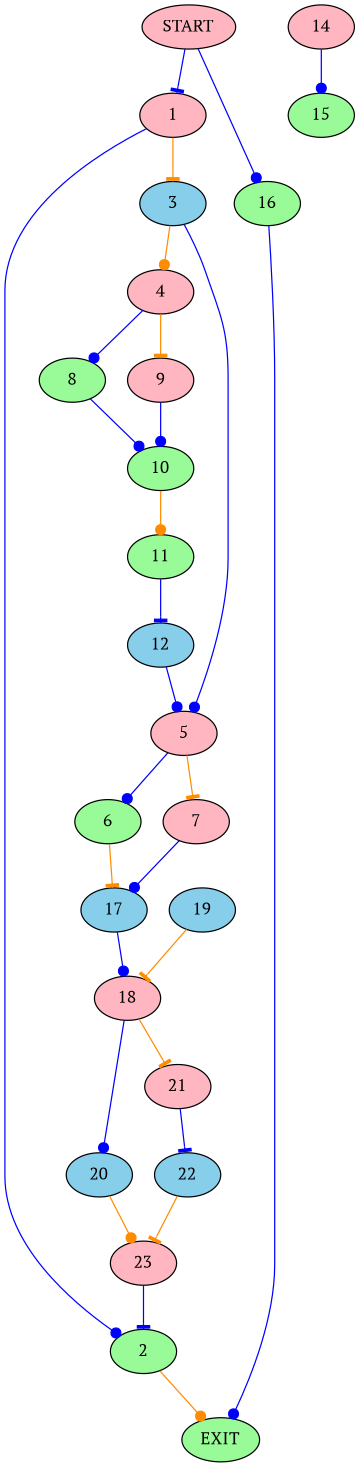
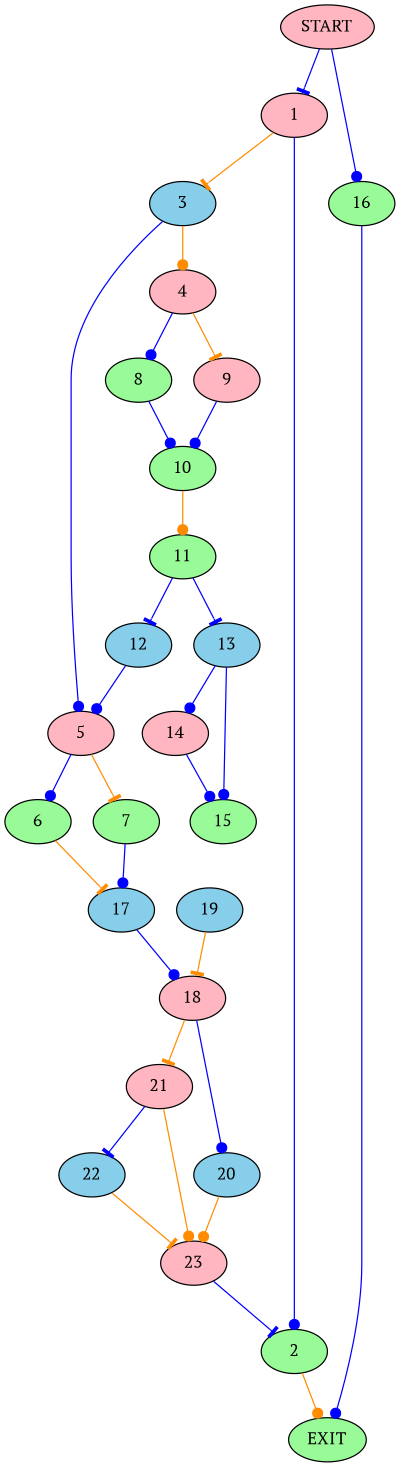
none -> (227, 645)
(196, 822) -> (126, 822)
none -> (176, 1170)
